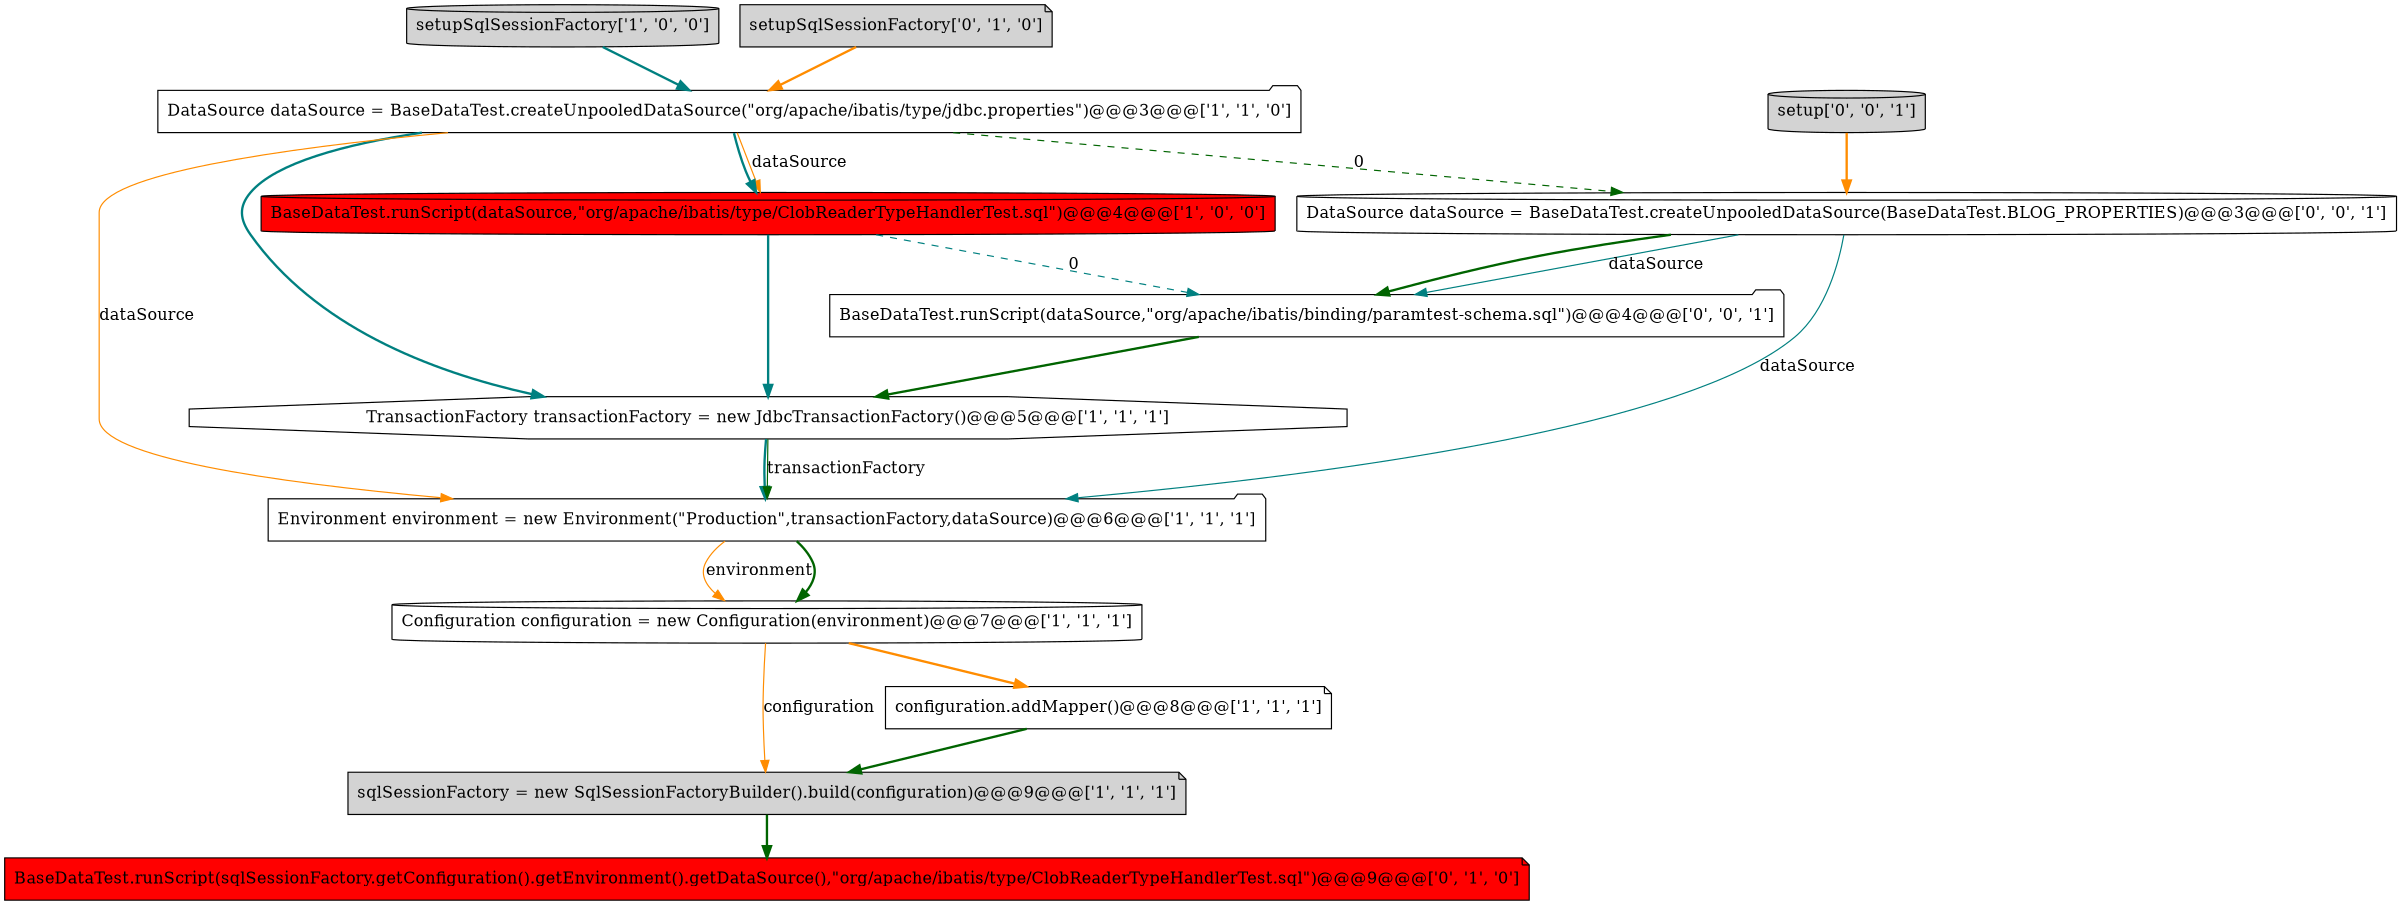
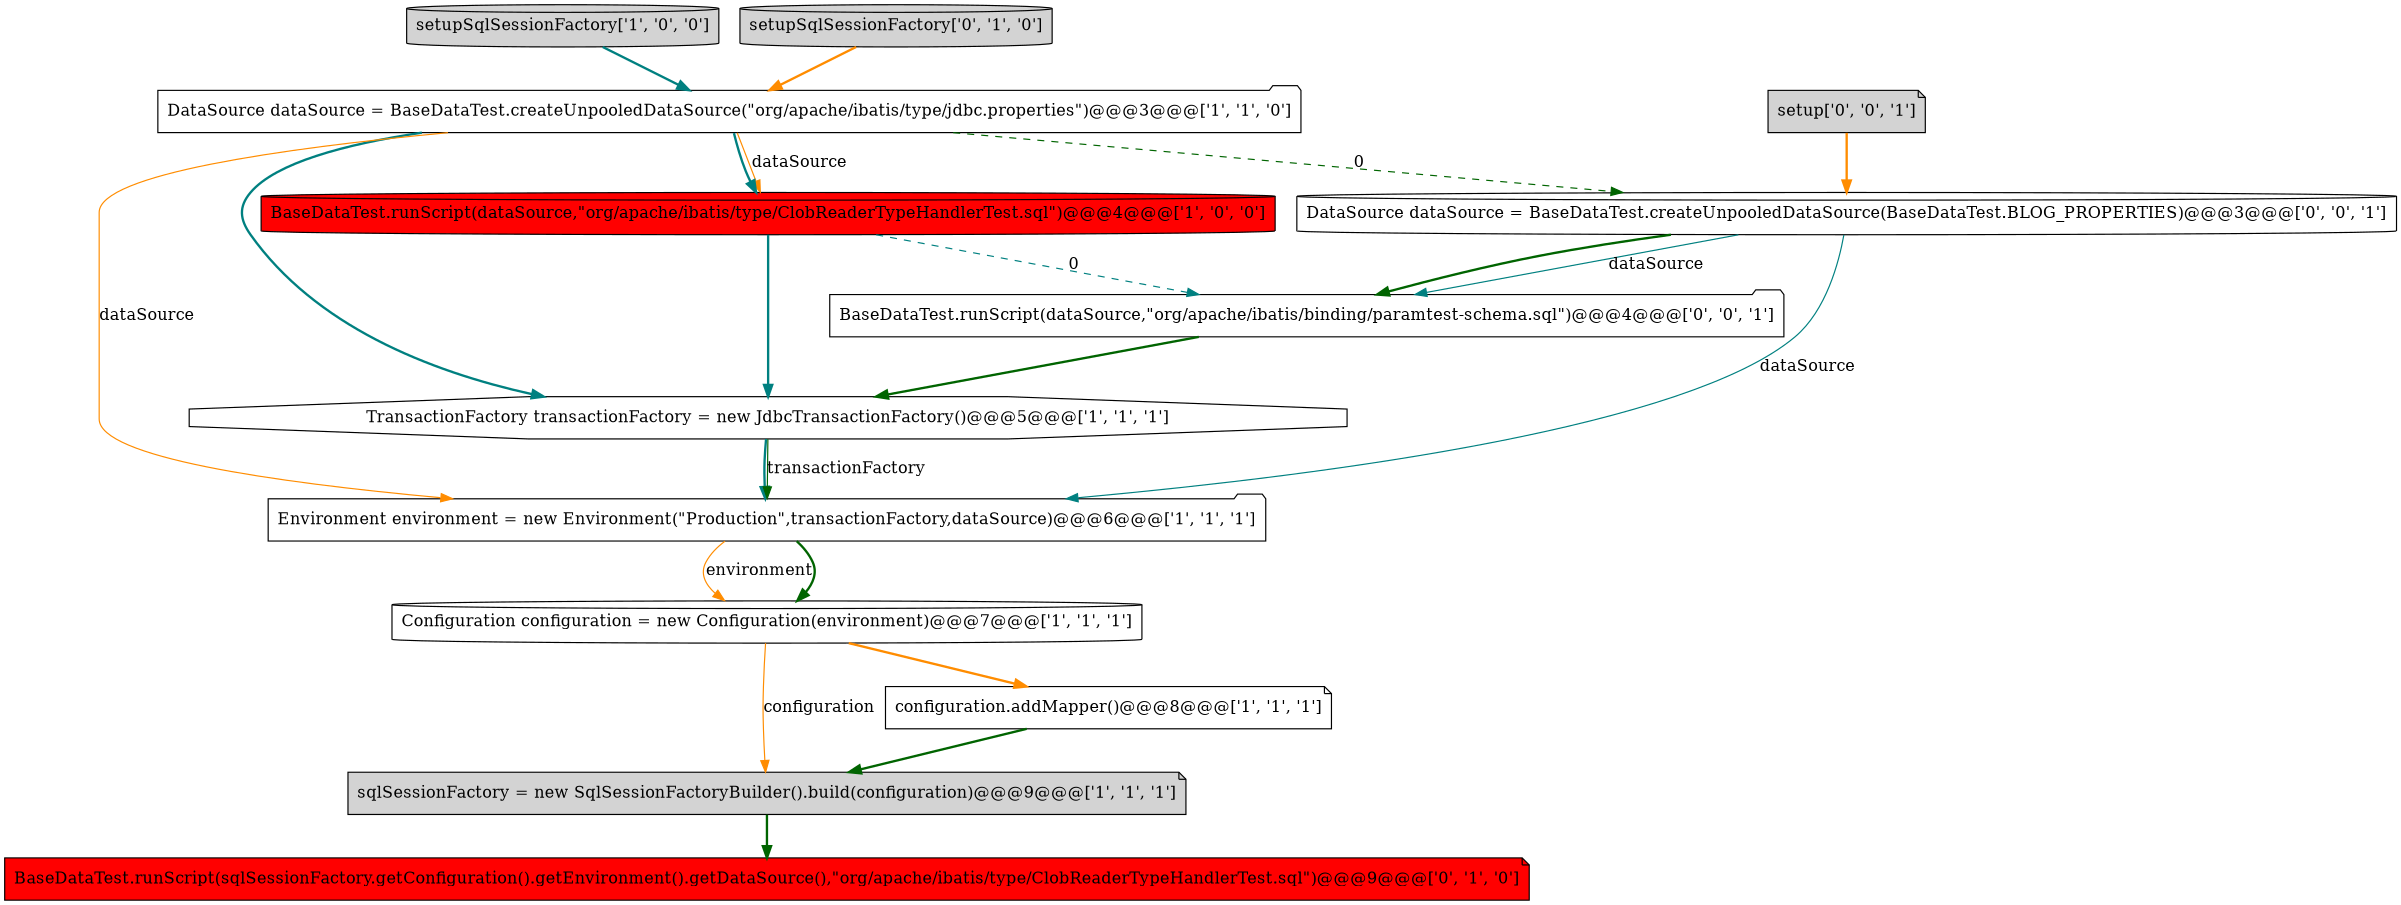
(896, 26) -> (896, 26)
(1847, 111) -> (1847, 111)
